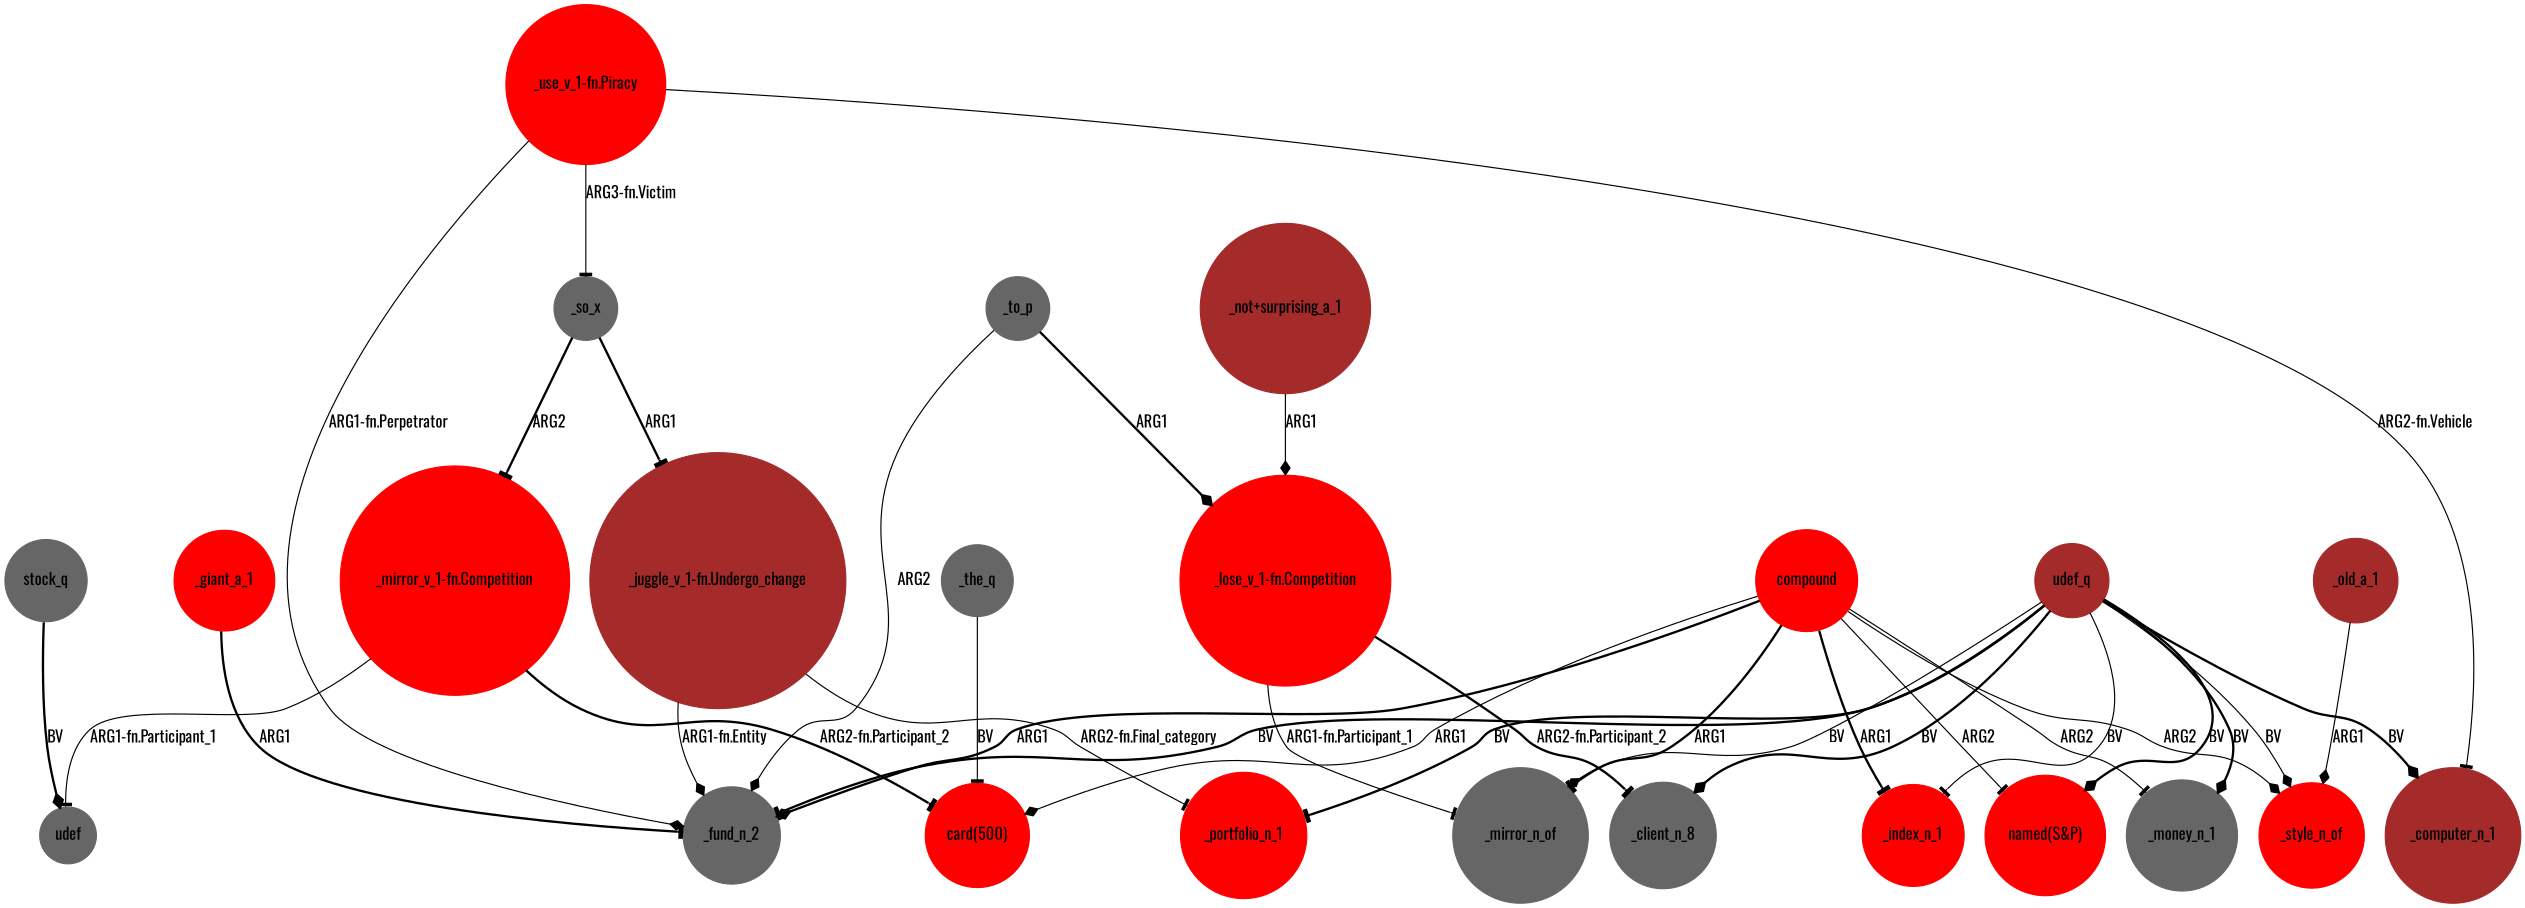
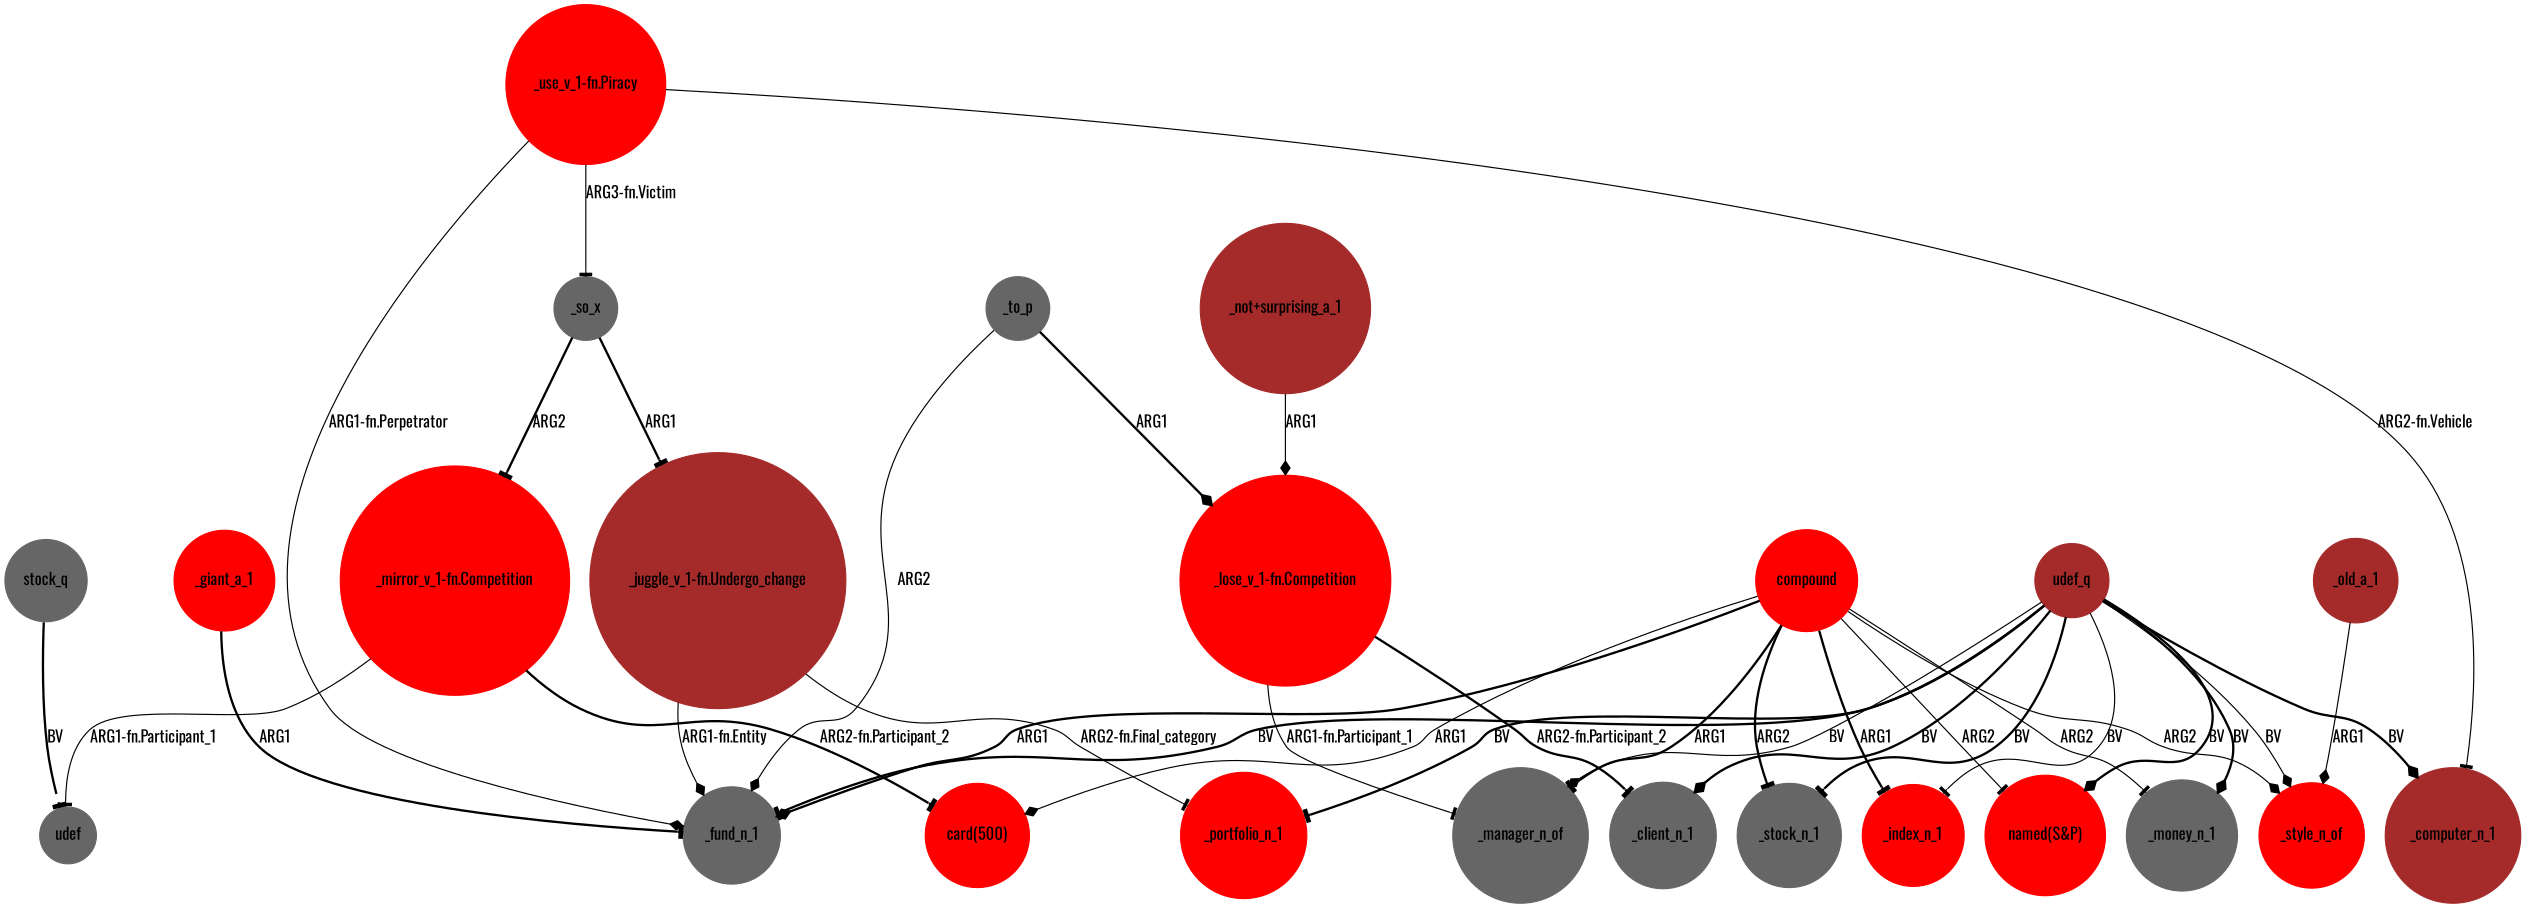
(977, 581) -> none
(44, 709) -> (44, 709)
(732, 835) -> (732, 835)
(1521, 835) -> (1521, 835)
(1663, 835) -> (1663, 835)
none -> (1789, 835)
